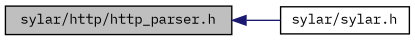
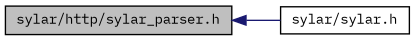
(119, 20) -> (119, 20)
